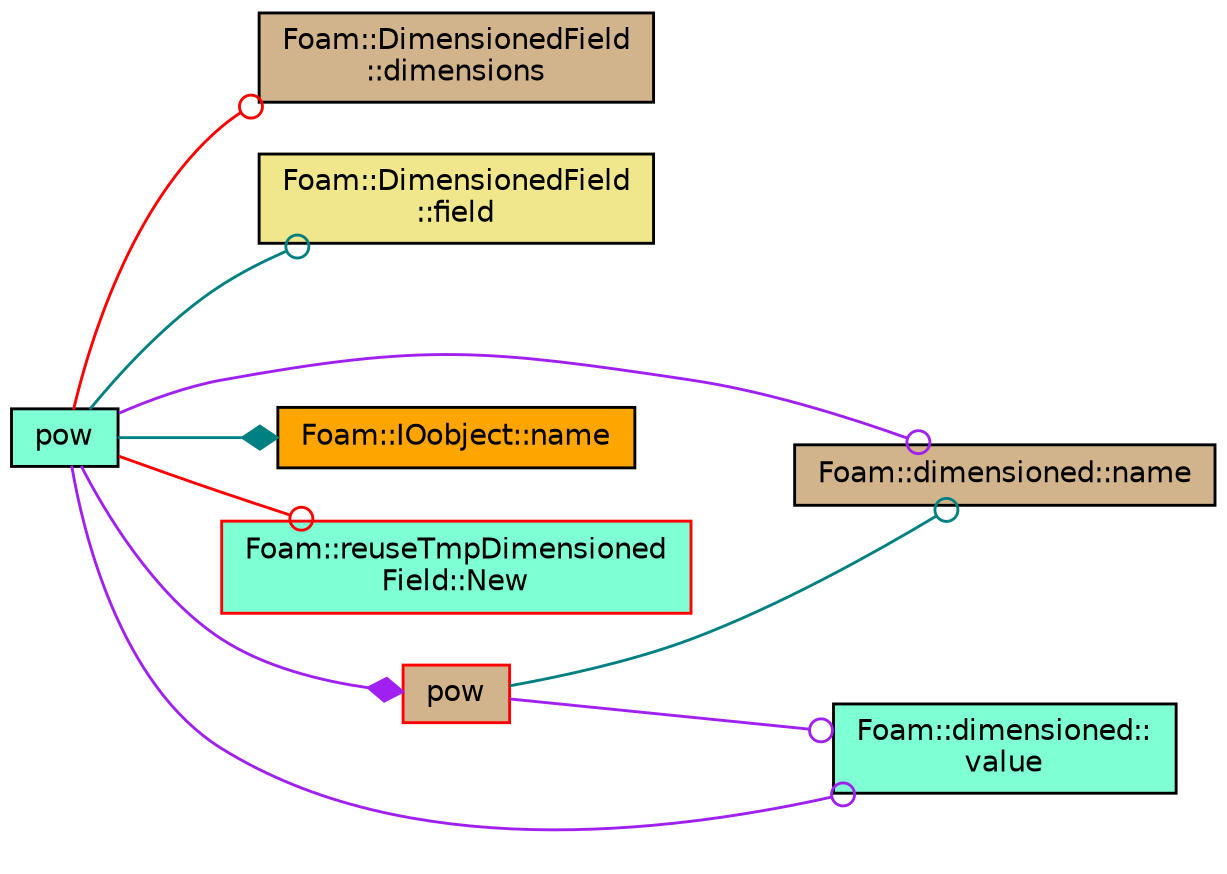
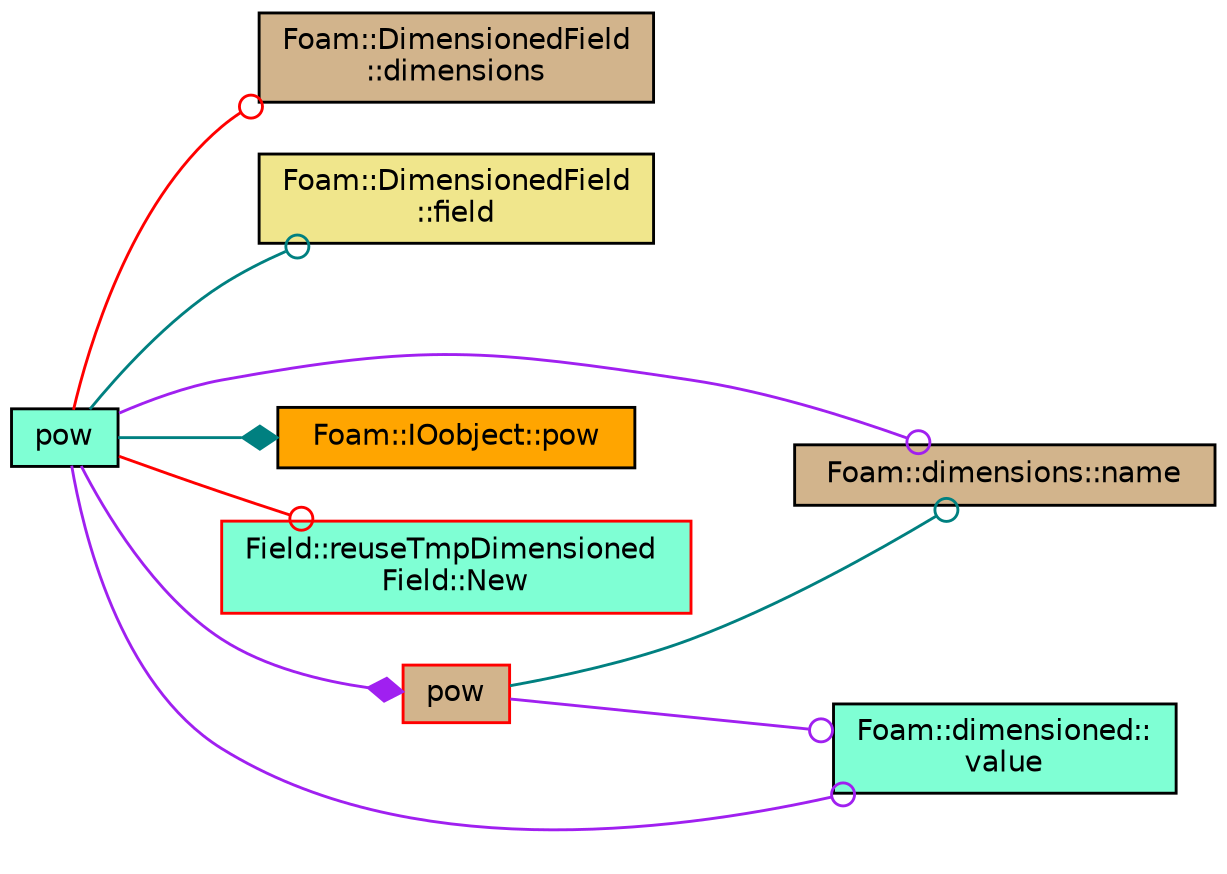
(456, 438) -> (456, 438)
(1005, 475) -> (1005, 475)
(456, 567) -> (456, 567)
